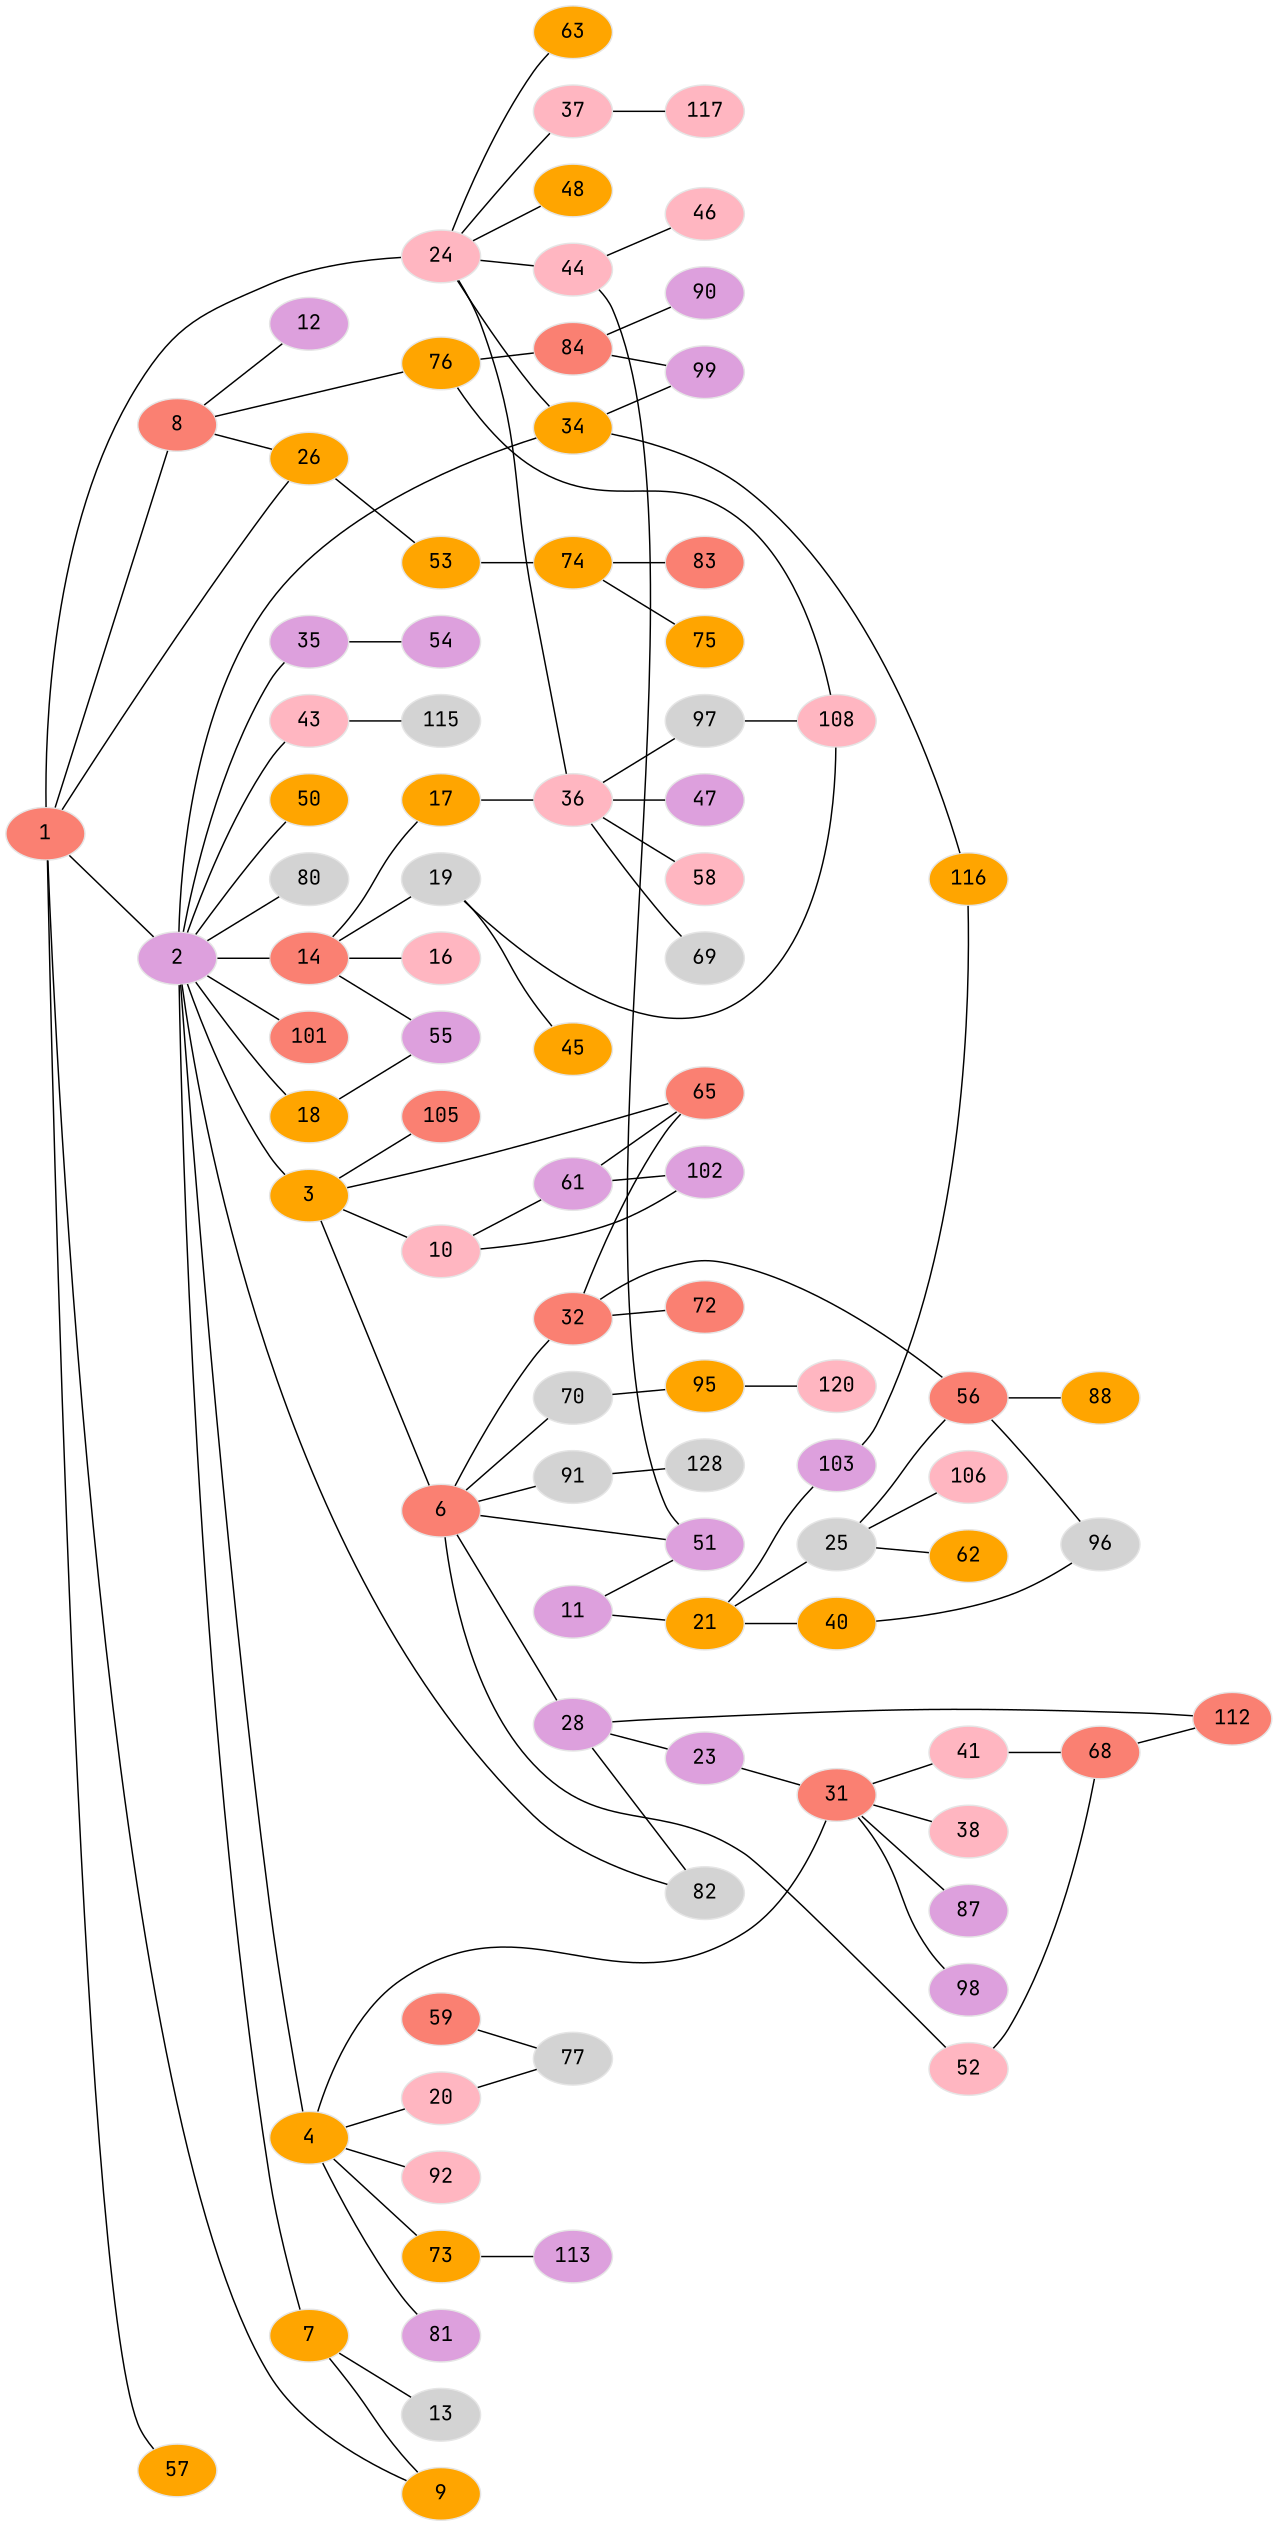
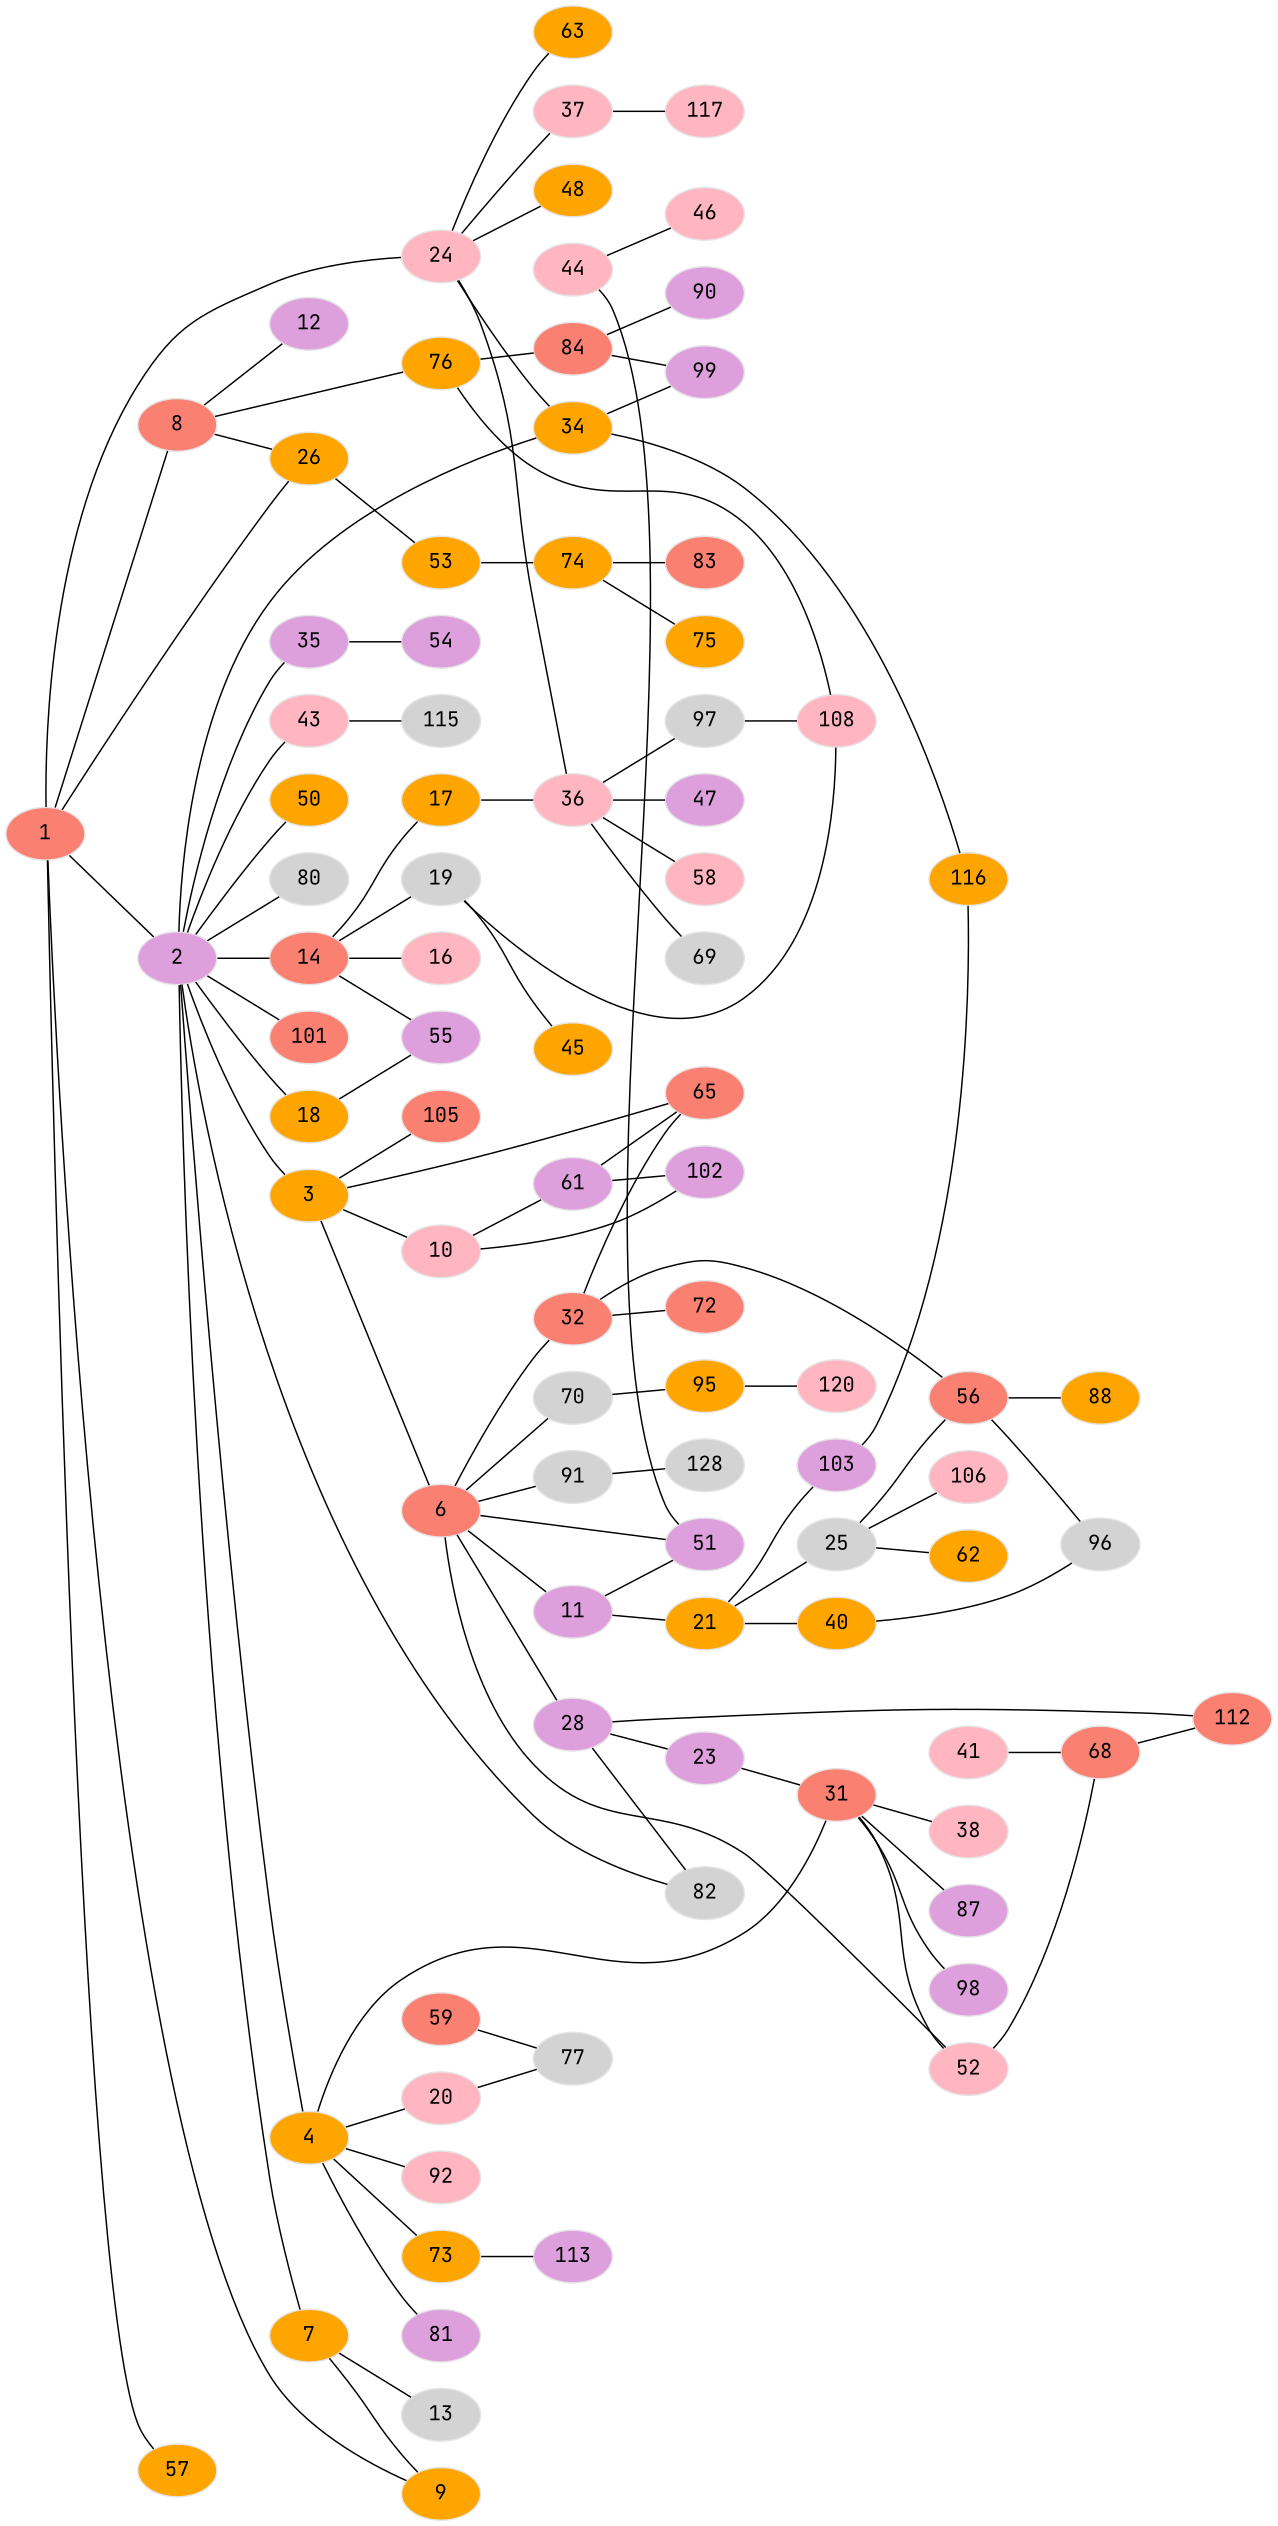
(507, 263) -> none
none -> (507, 1561)
(903, 1774) -> (901, 1933)
